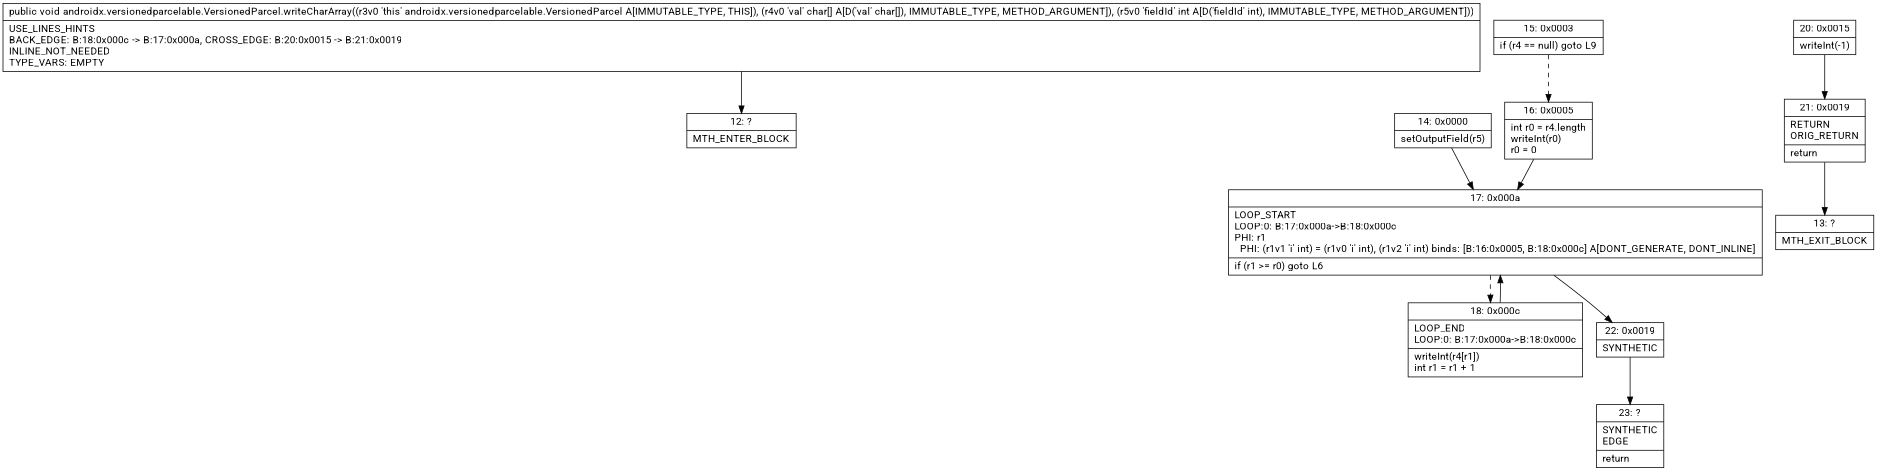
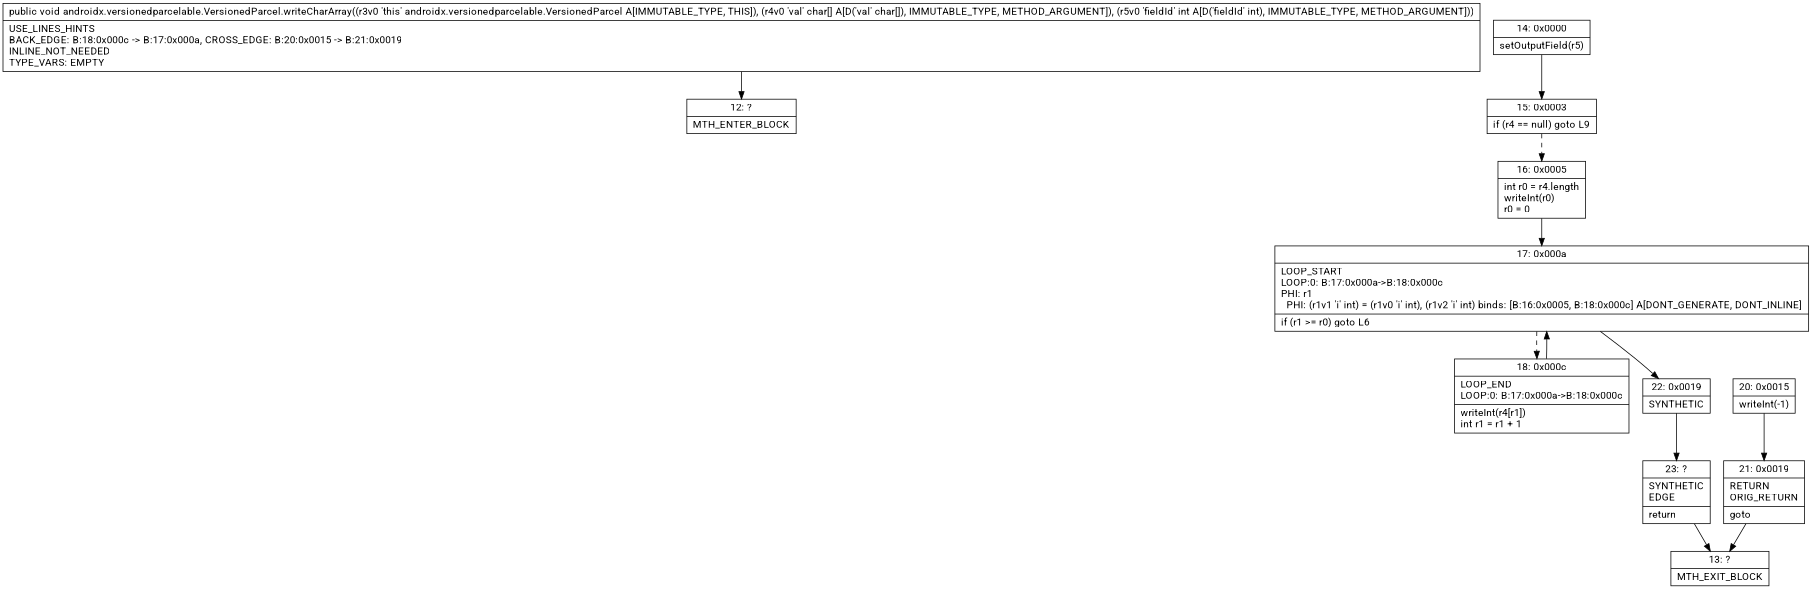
(1804, 153) -> (1741, 515)
(1461, 165) -> (1542, 73)
none -> (1700, 534)
